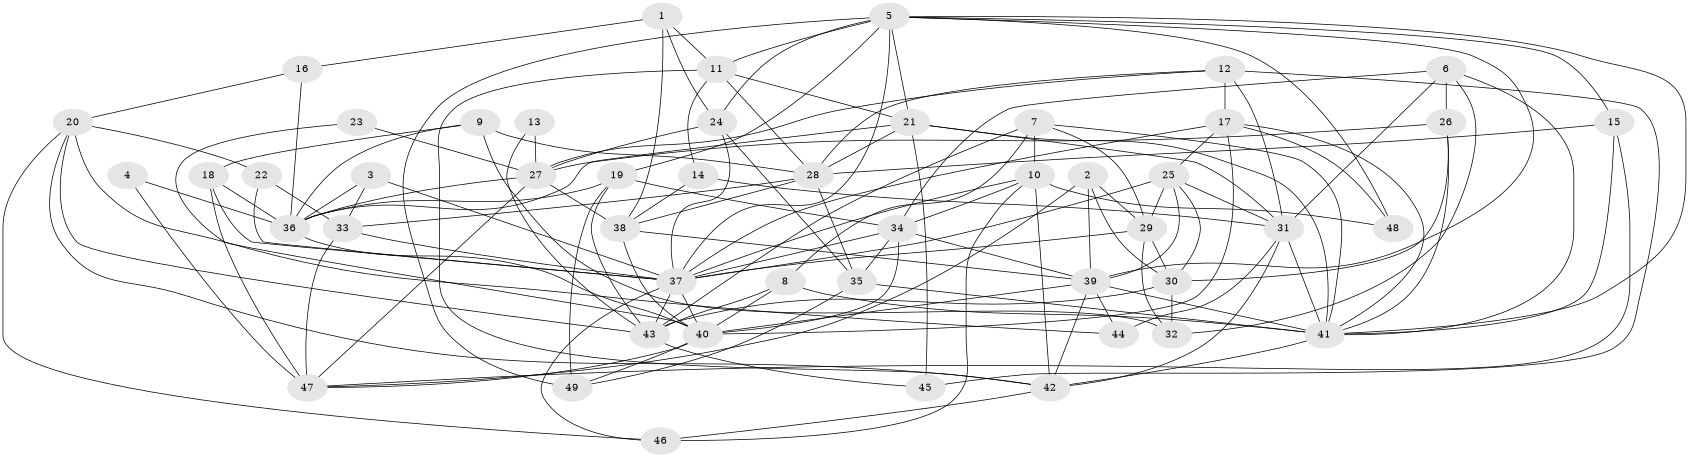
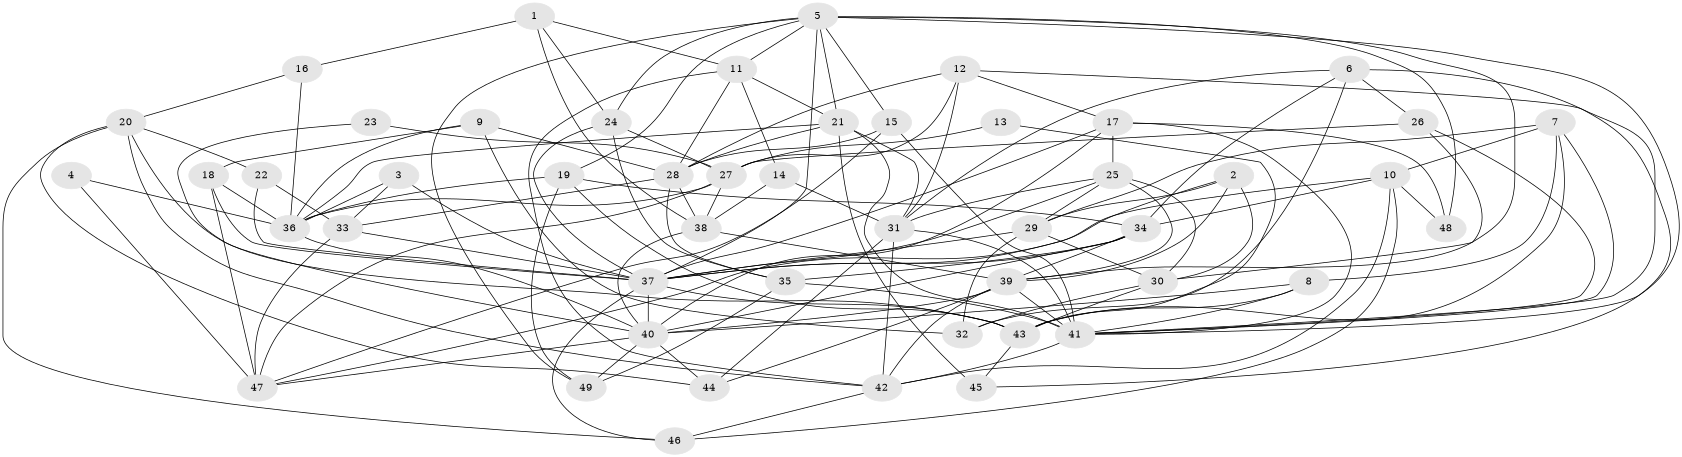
none -> (672, 356)
